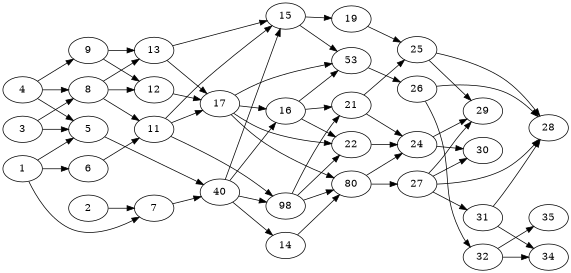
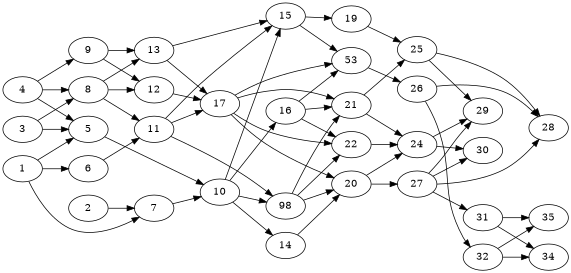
(247, 107) -> (282, 90)
(515, 177) -> (512, 218)
(351, 184) -> (351, 184)
(220, 192) -> (220, 192)
